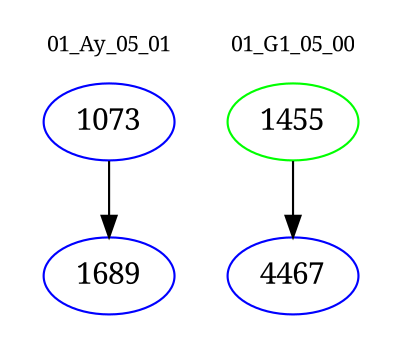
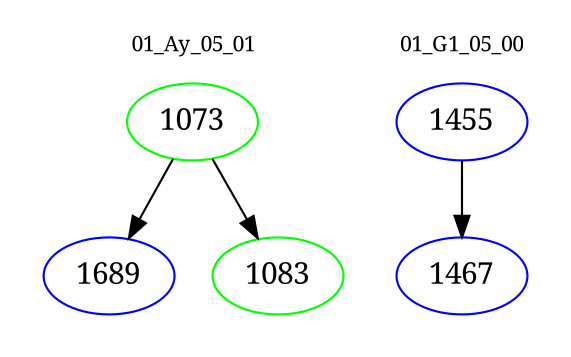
(109, 122) -> (192, 122)
(293, 122) -> (462, 122)
none -> (278, 276)
(293, 276) -> (462, 276)
